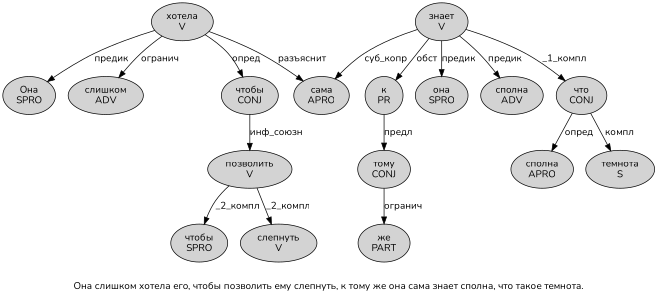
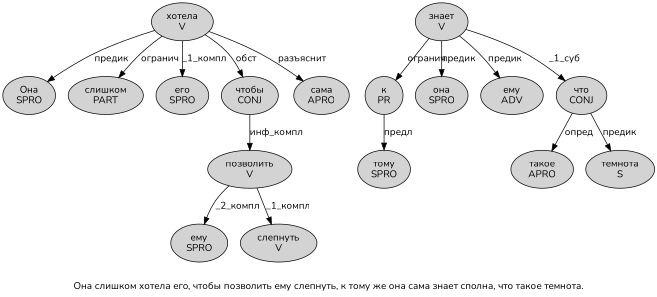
(376, 47) -> none
(246, 59) -> (246, 59)
(427, 59) -> (427, 59)
(565, 59) -> (565, 59)
(106, 95) -> (106, 95)
none -> (182, 95)
(512, 95) -> (512, 95)
(277, 132) -> (277, 132)
(620, 132) -> (620, 132)
(384, 169) -> (384, 169)
(542, 169) -> (542, 169)
(288, 206) -> (288, 206)
(199, 243) -> (199, 243)
(384, 243) -> none
